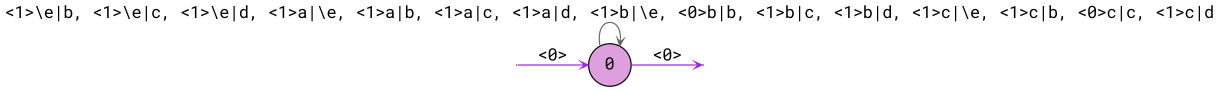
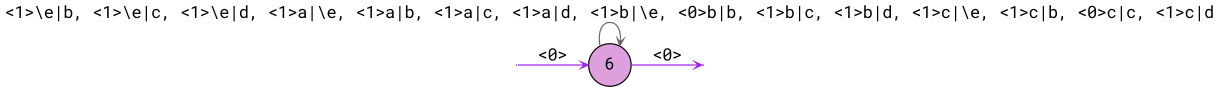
(610, 65) -> (610, 65)
